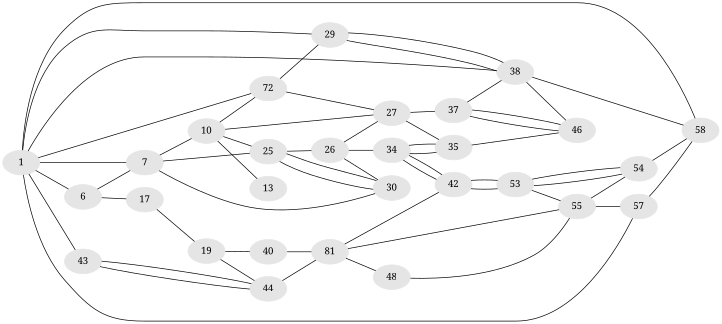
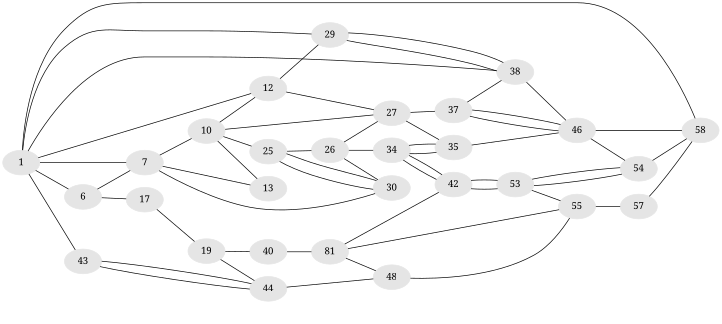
(268, 89) -> (268, 89)
(608, 101) -> (639, 130)
(207, 157) -> (207, 176)
(608, 188) -> (608, 150)
(299, 270) -> (330, 283)
(308, 321) -> none
